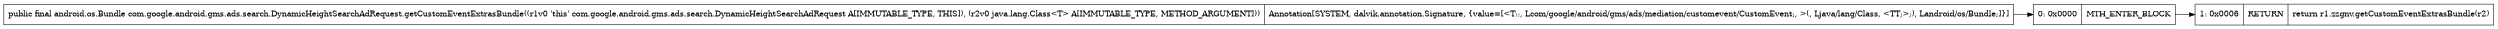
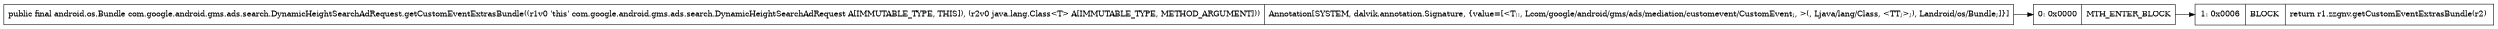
(2266, 14) -> (2264, 14)
